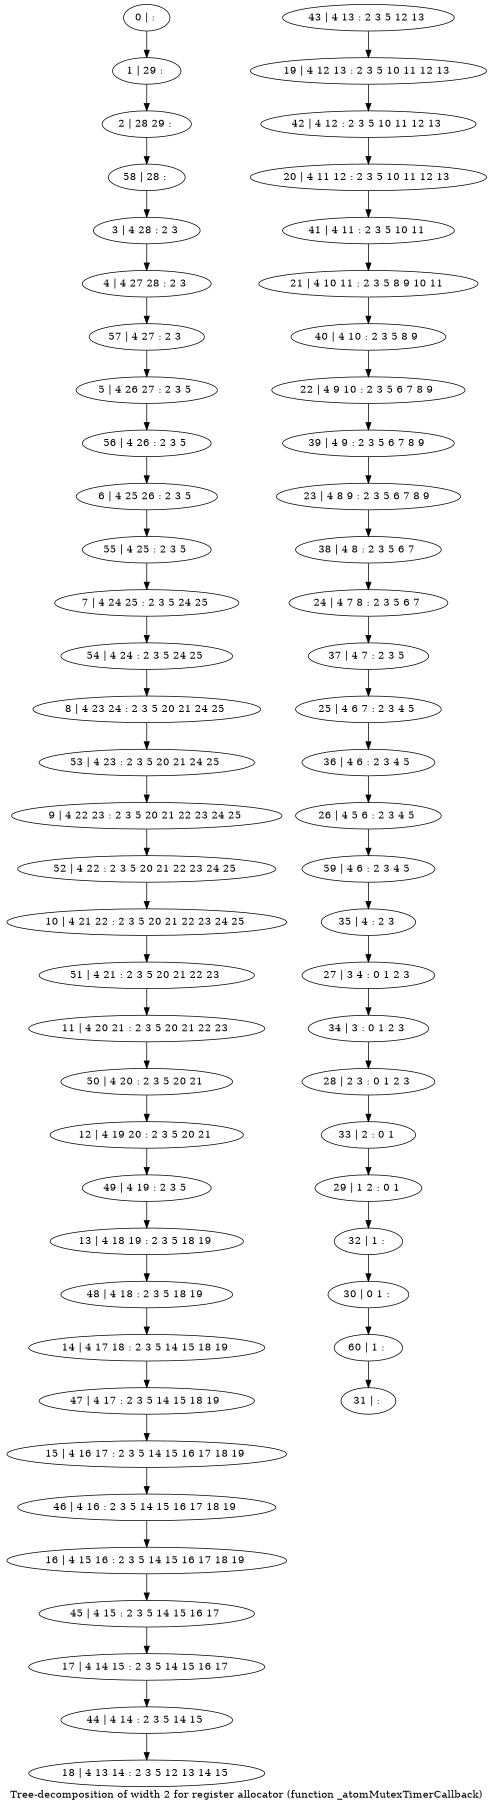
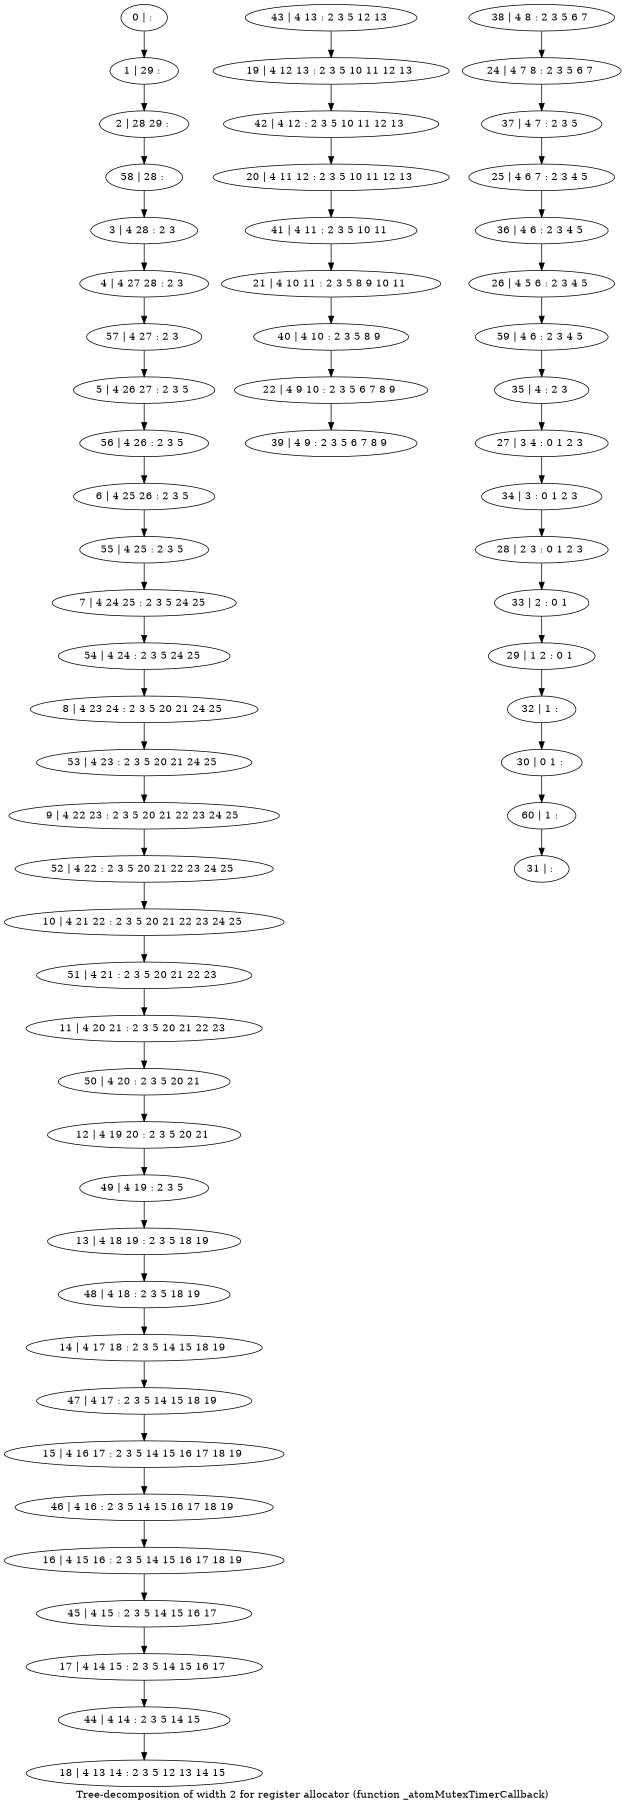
(368, 497) -> none
